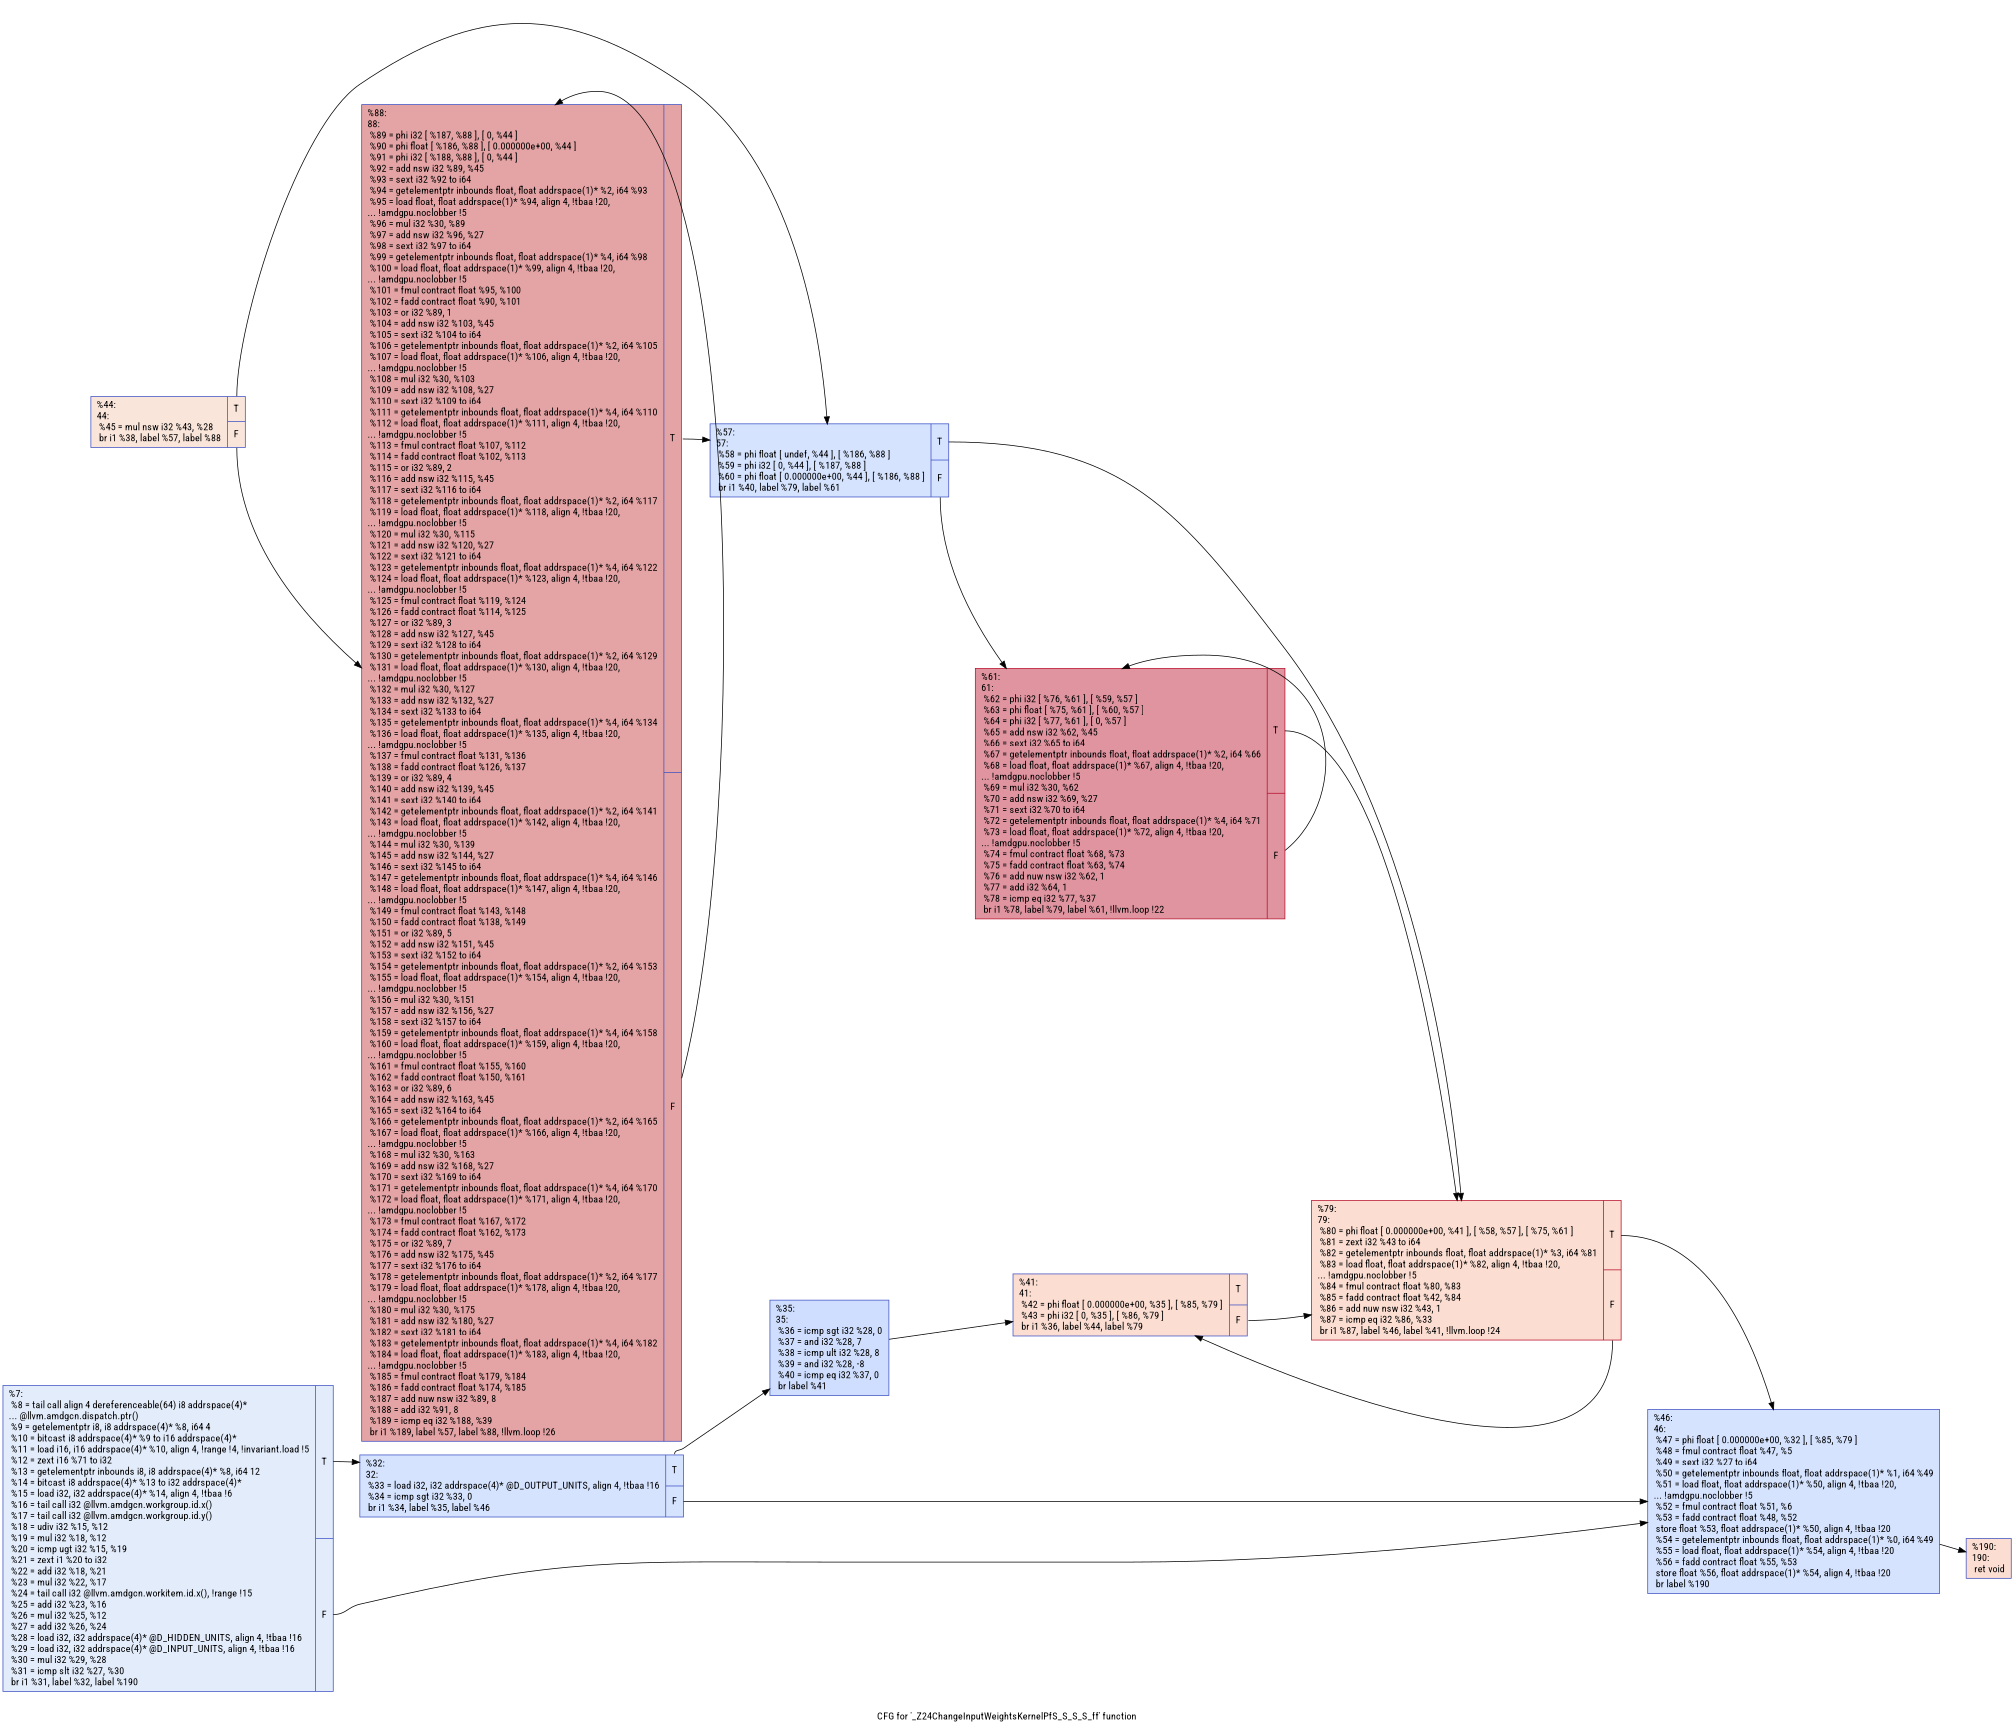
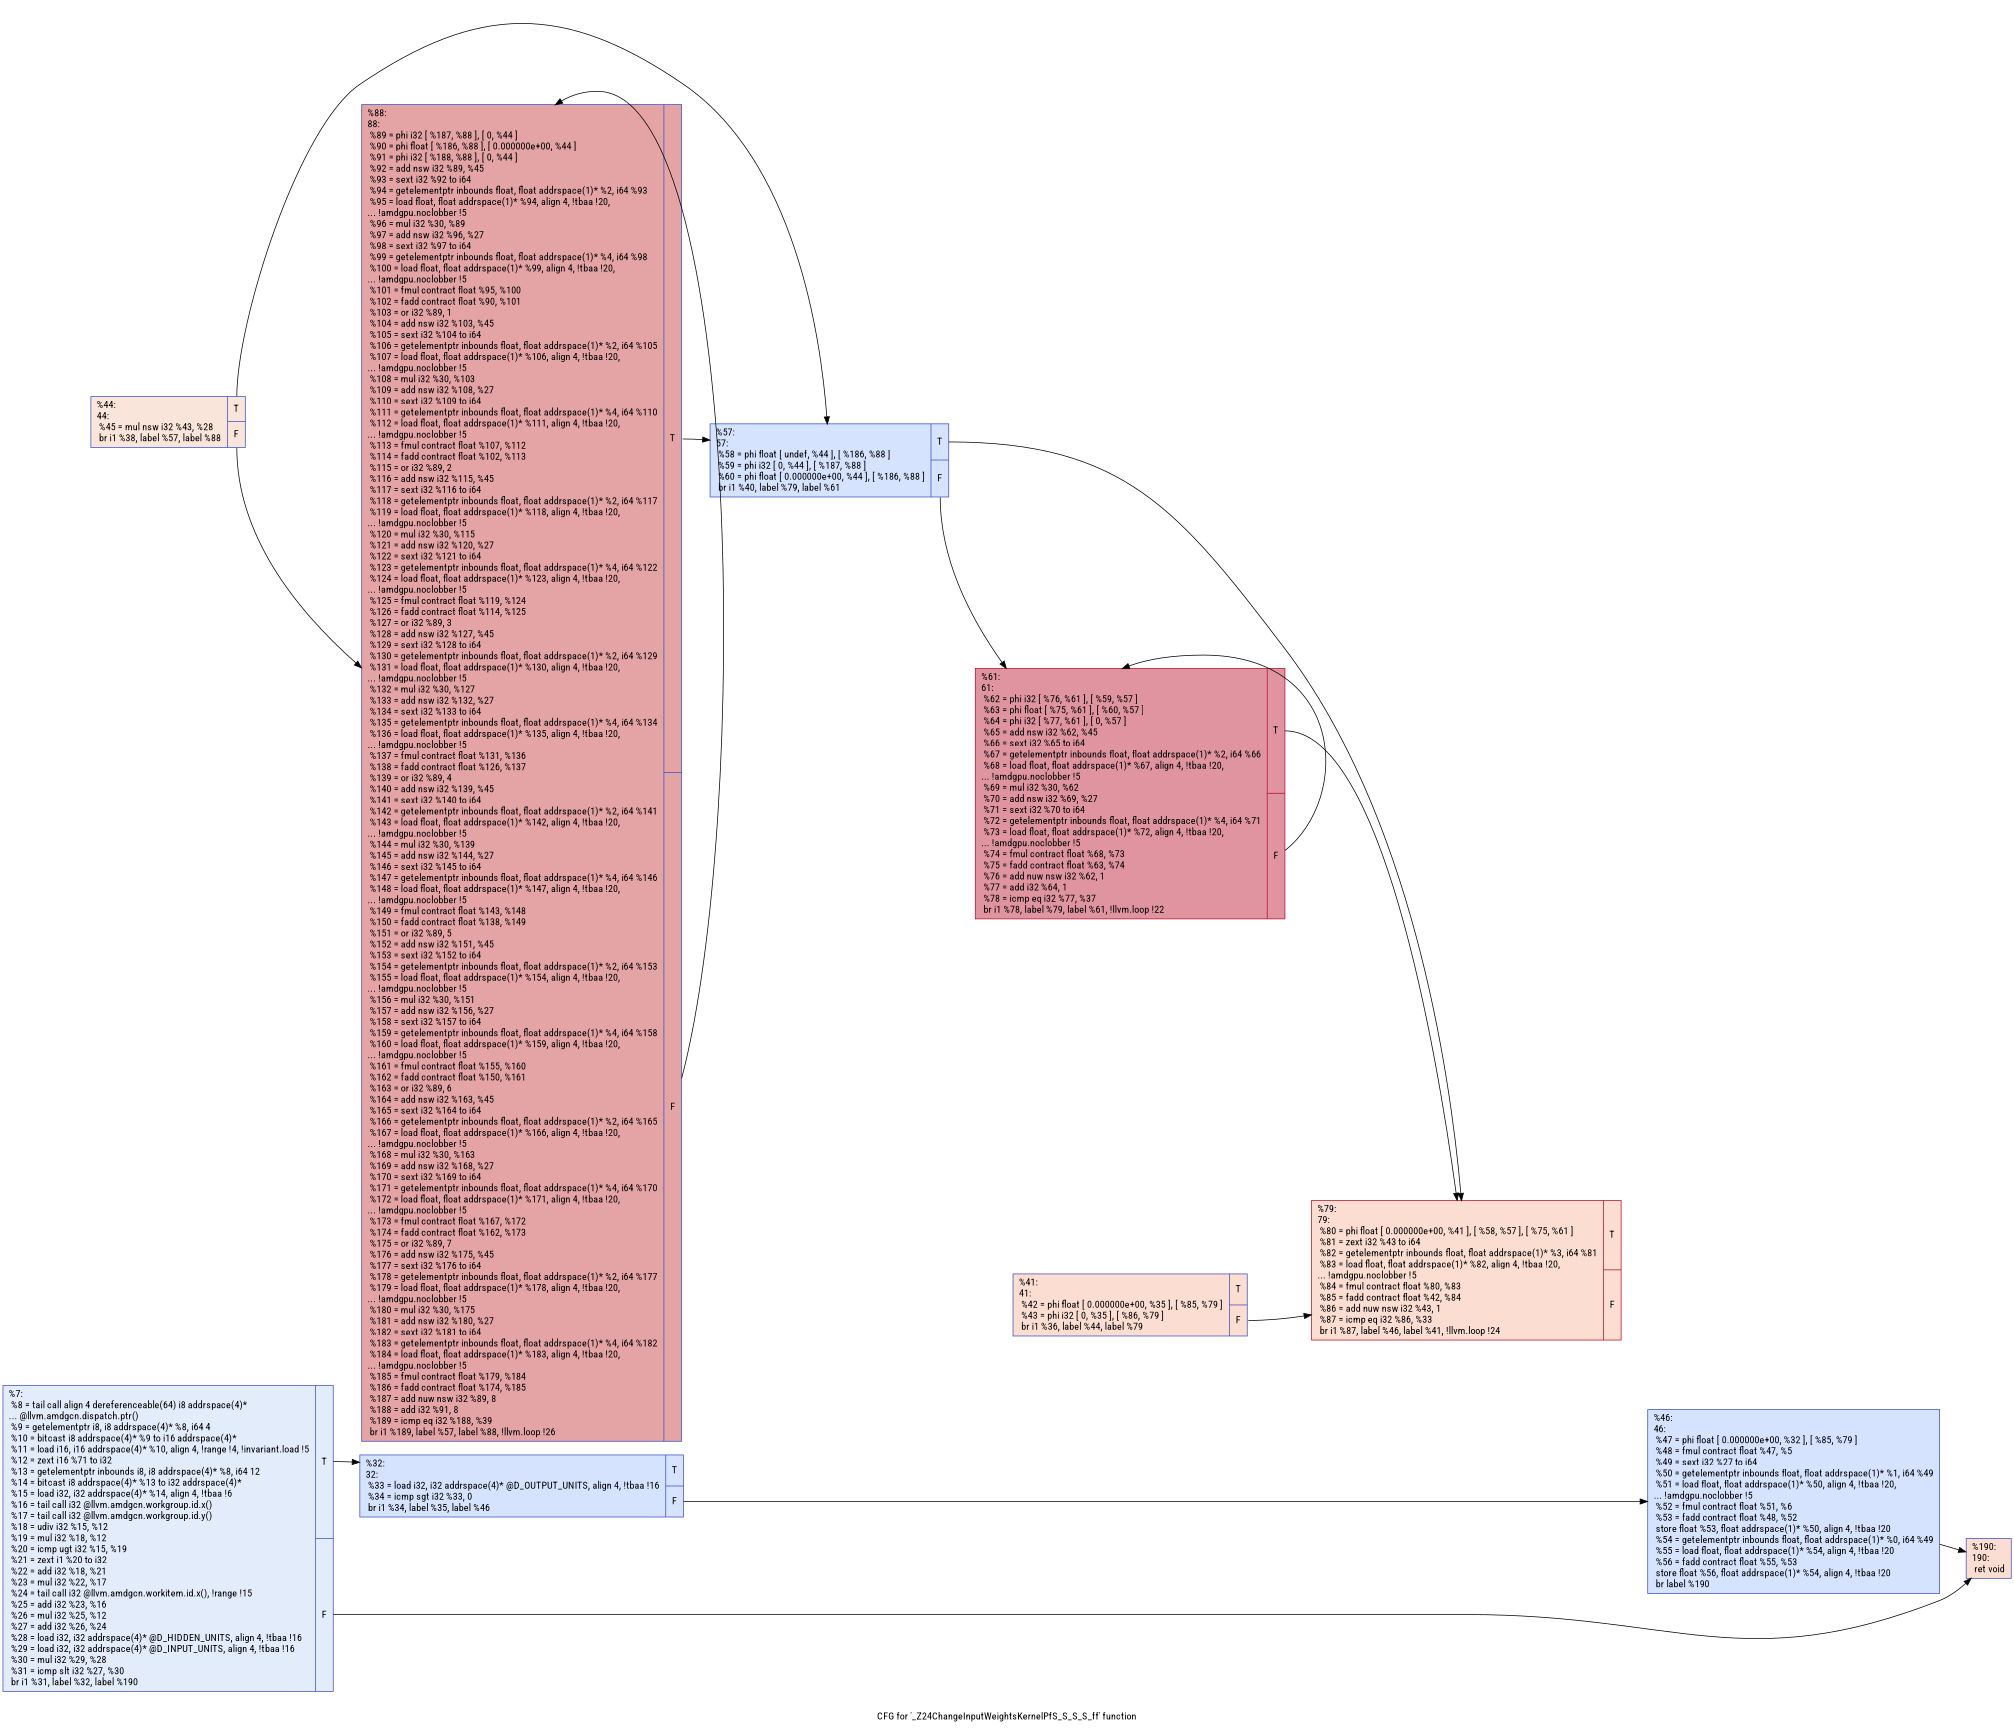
(1721, 1294) -> none
(829, 1348) -> none
(1426, 1416) -> none
(985, 1562) -> (1155, 1615)
